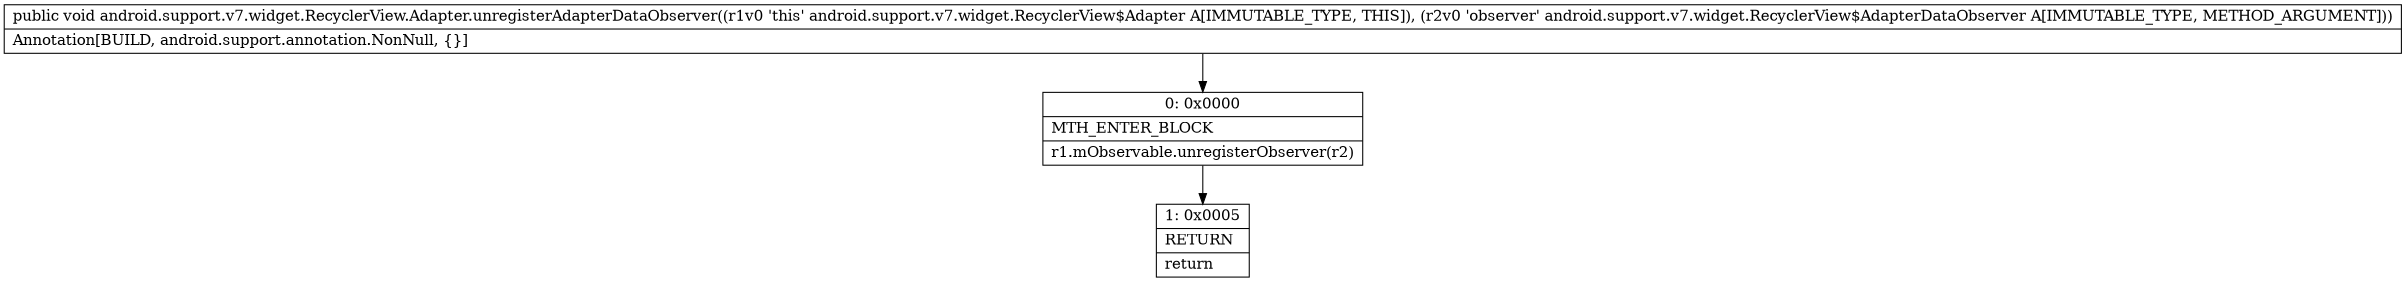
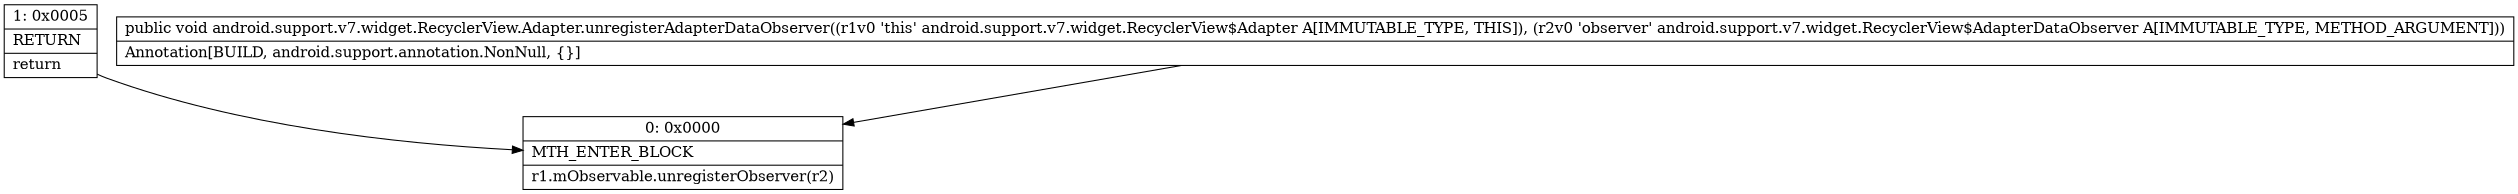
(1203, 179) -> (302, 127)
